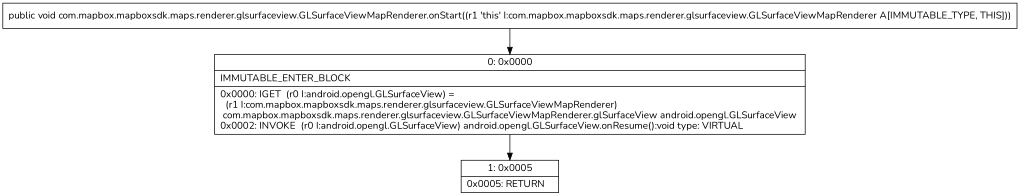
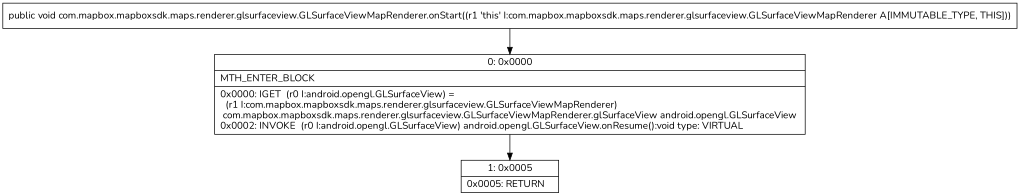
(286, 78) -> (268, 78)
